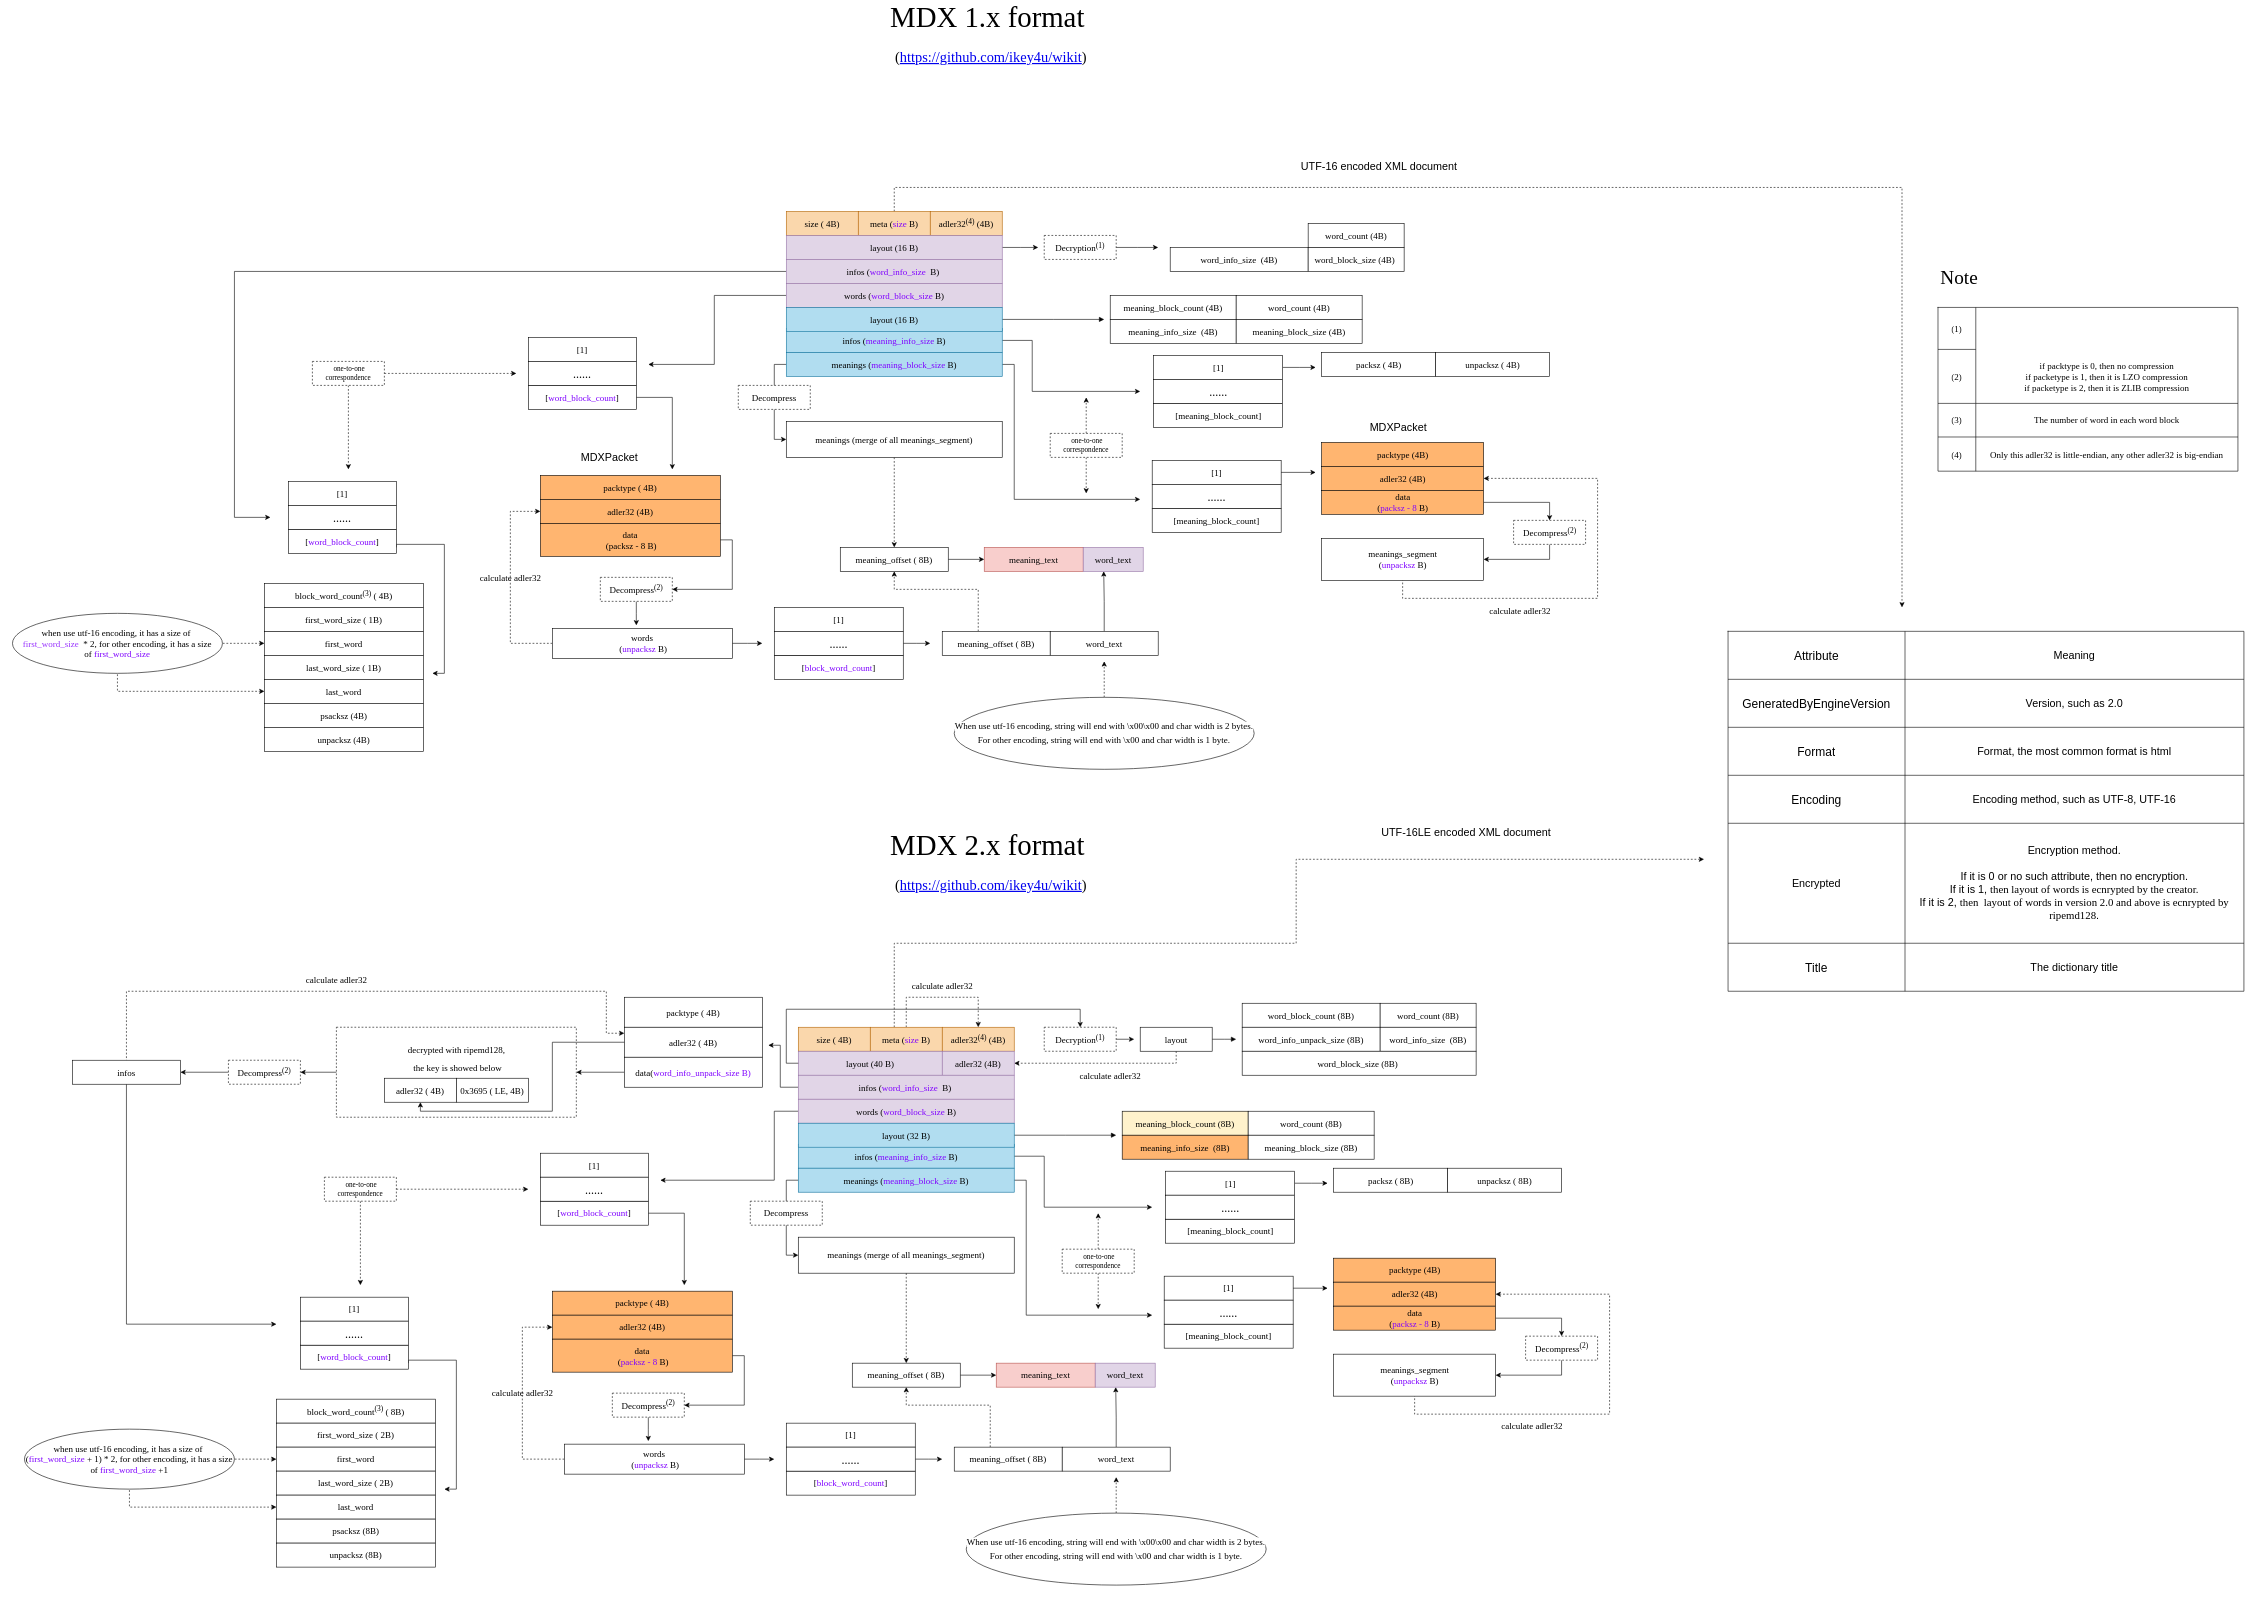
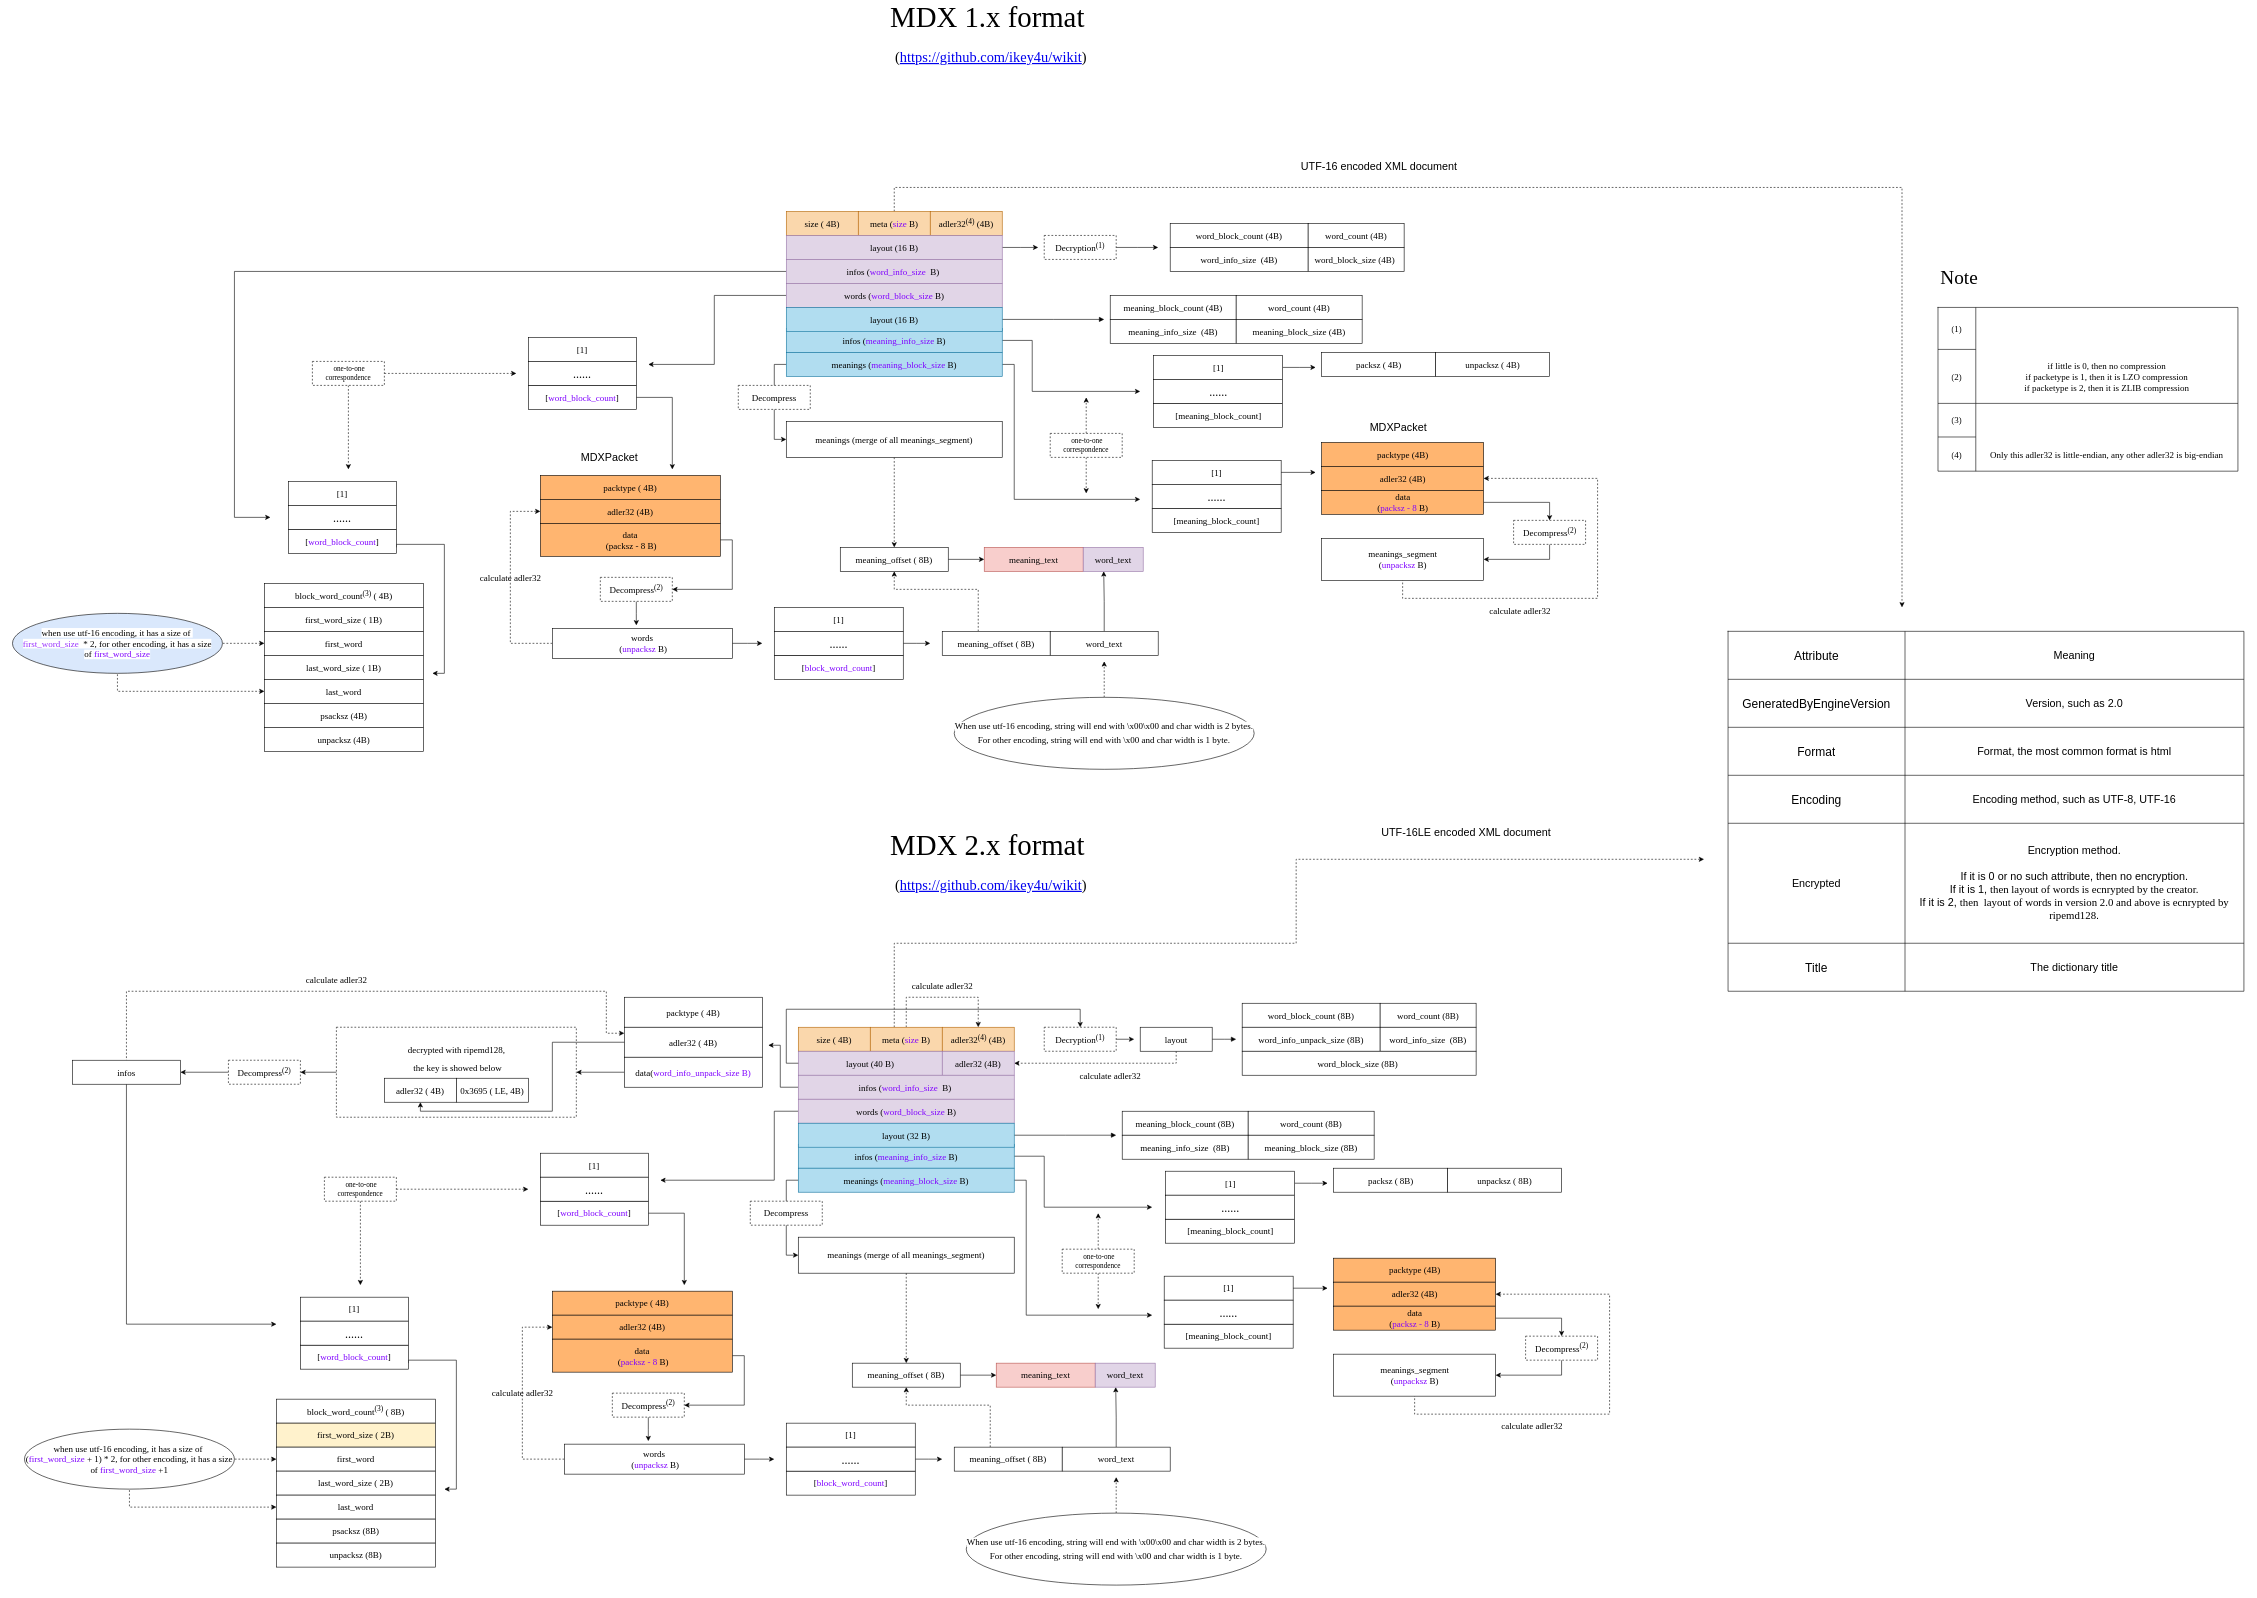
none -> (1239, 236)
(2107, 377) -> (2107, 377)
(2107, 420) -> none
(117, 644) -> (117, 644)
(1185, 1124) -> (1185, 1124)
(1185, 1148) -> (1185, 1148)
(356, 1436) -> (356, 1436)
